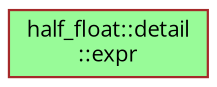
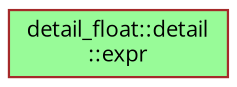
(108, 44) -> (118, 44)
